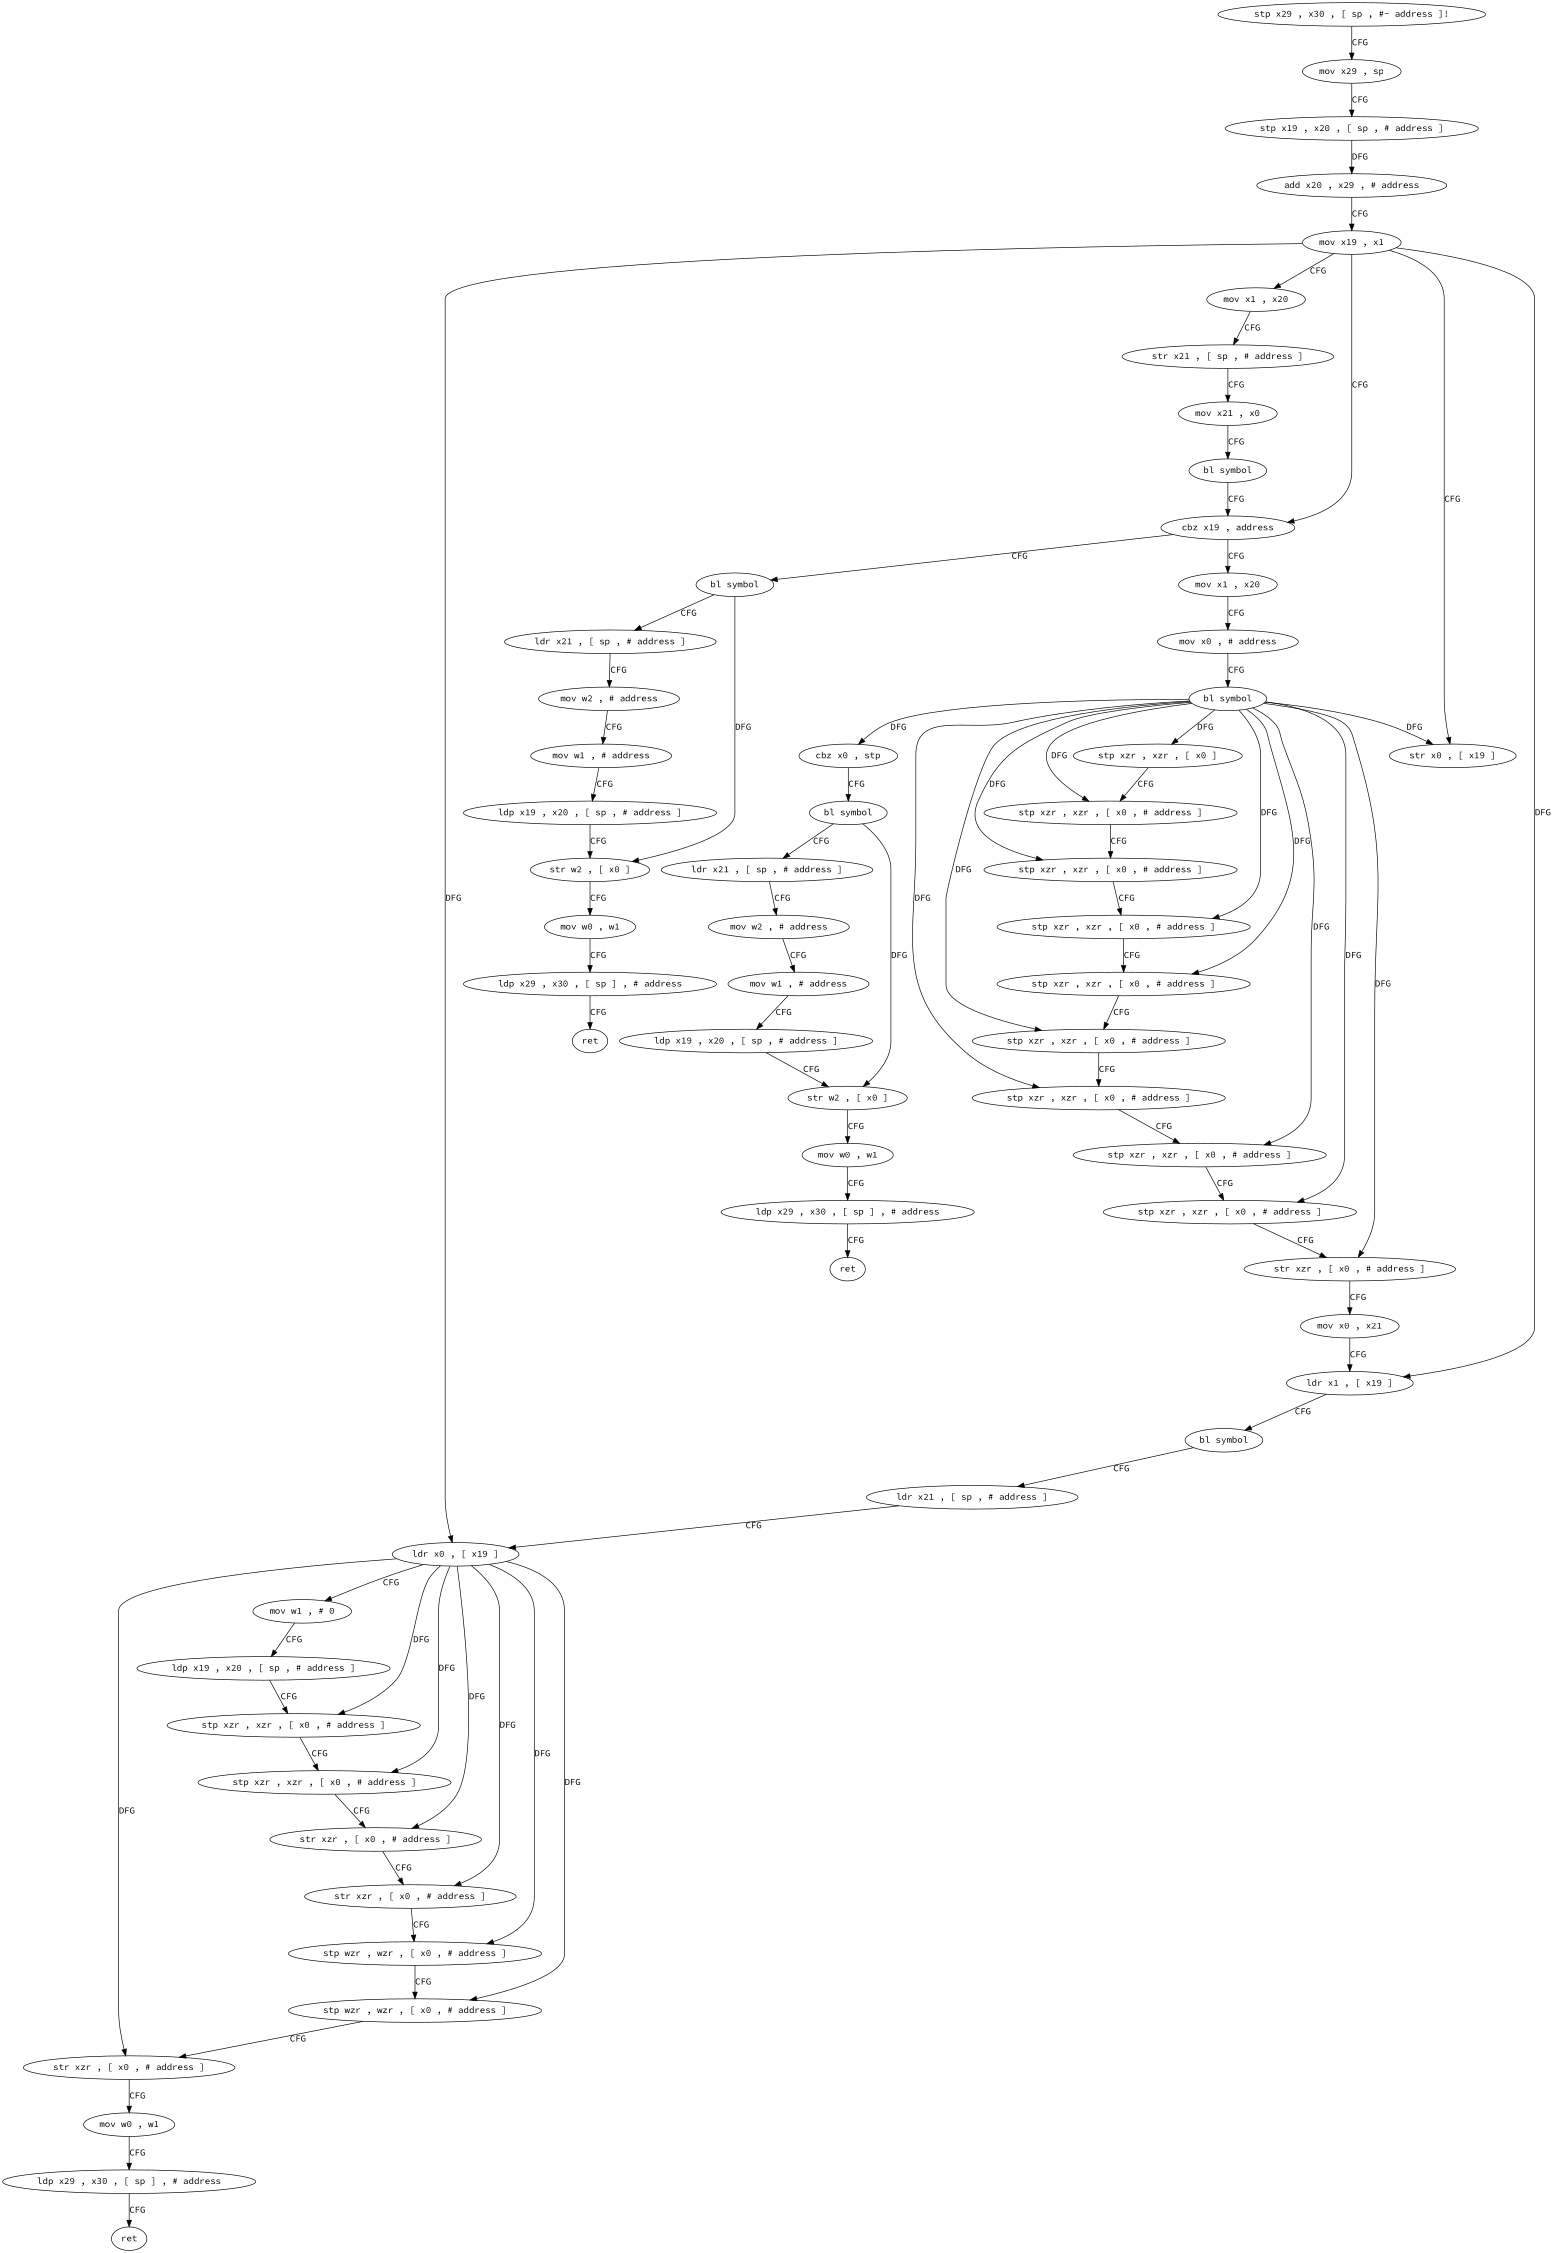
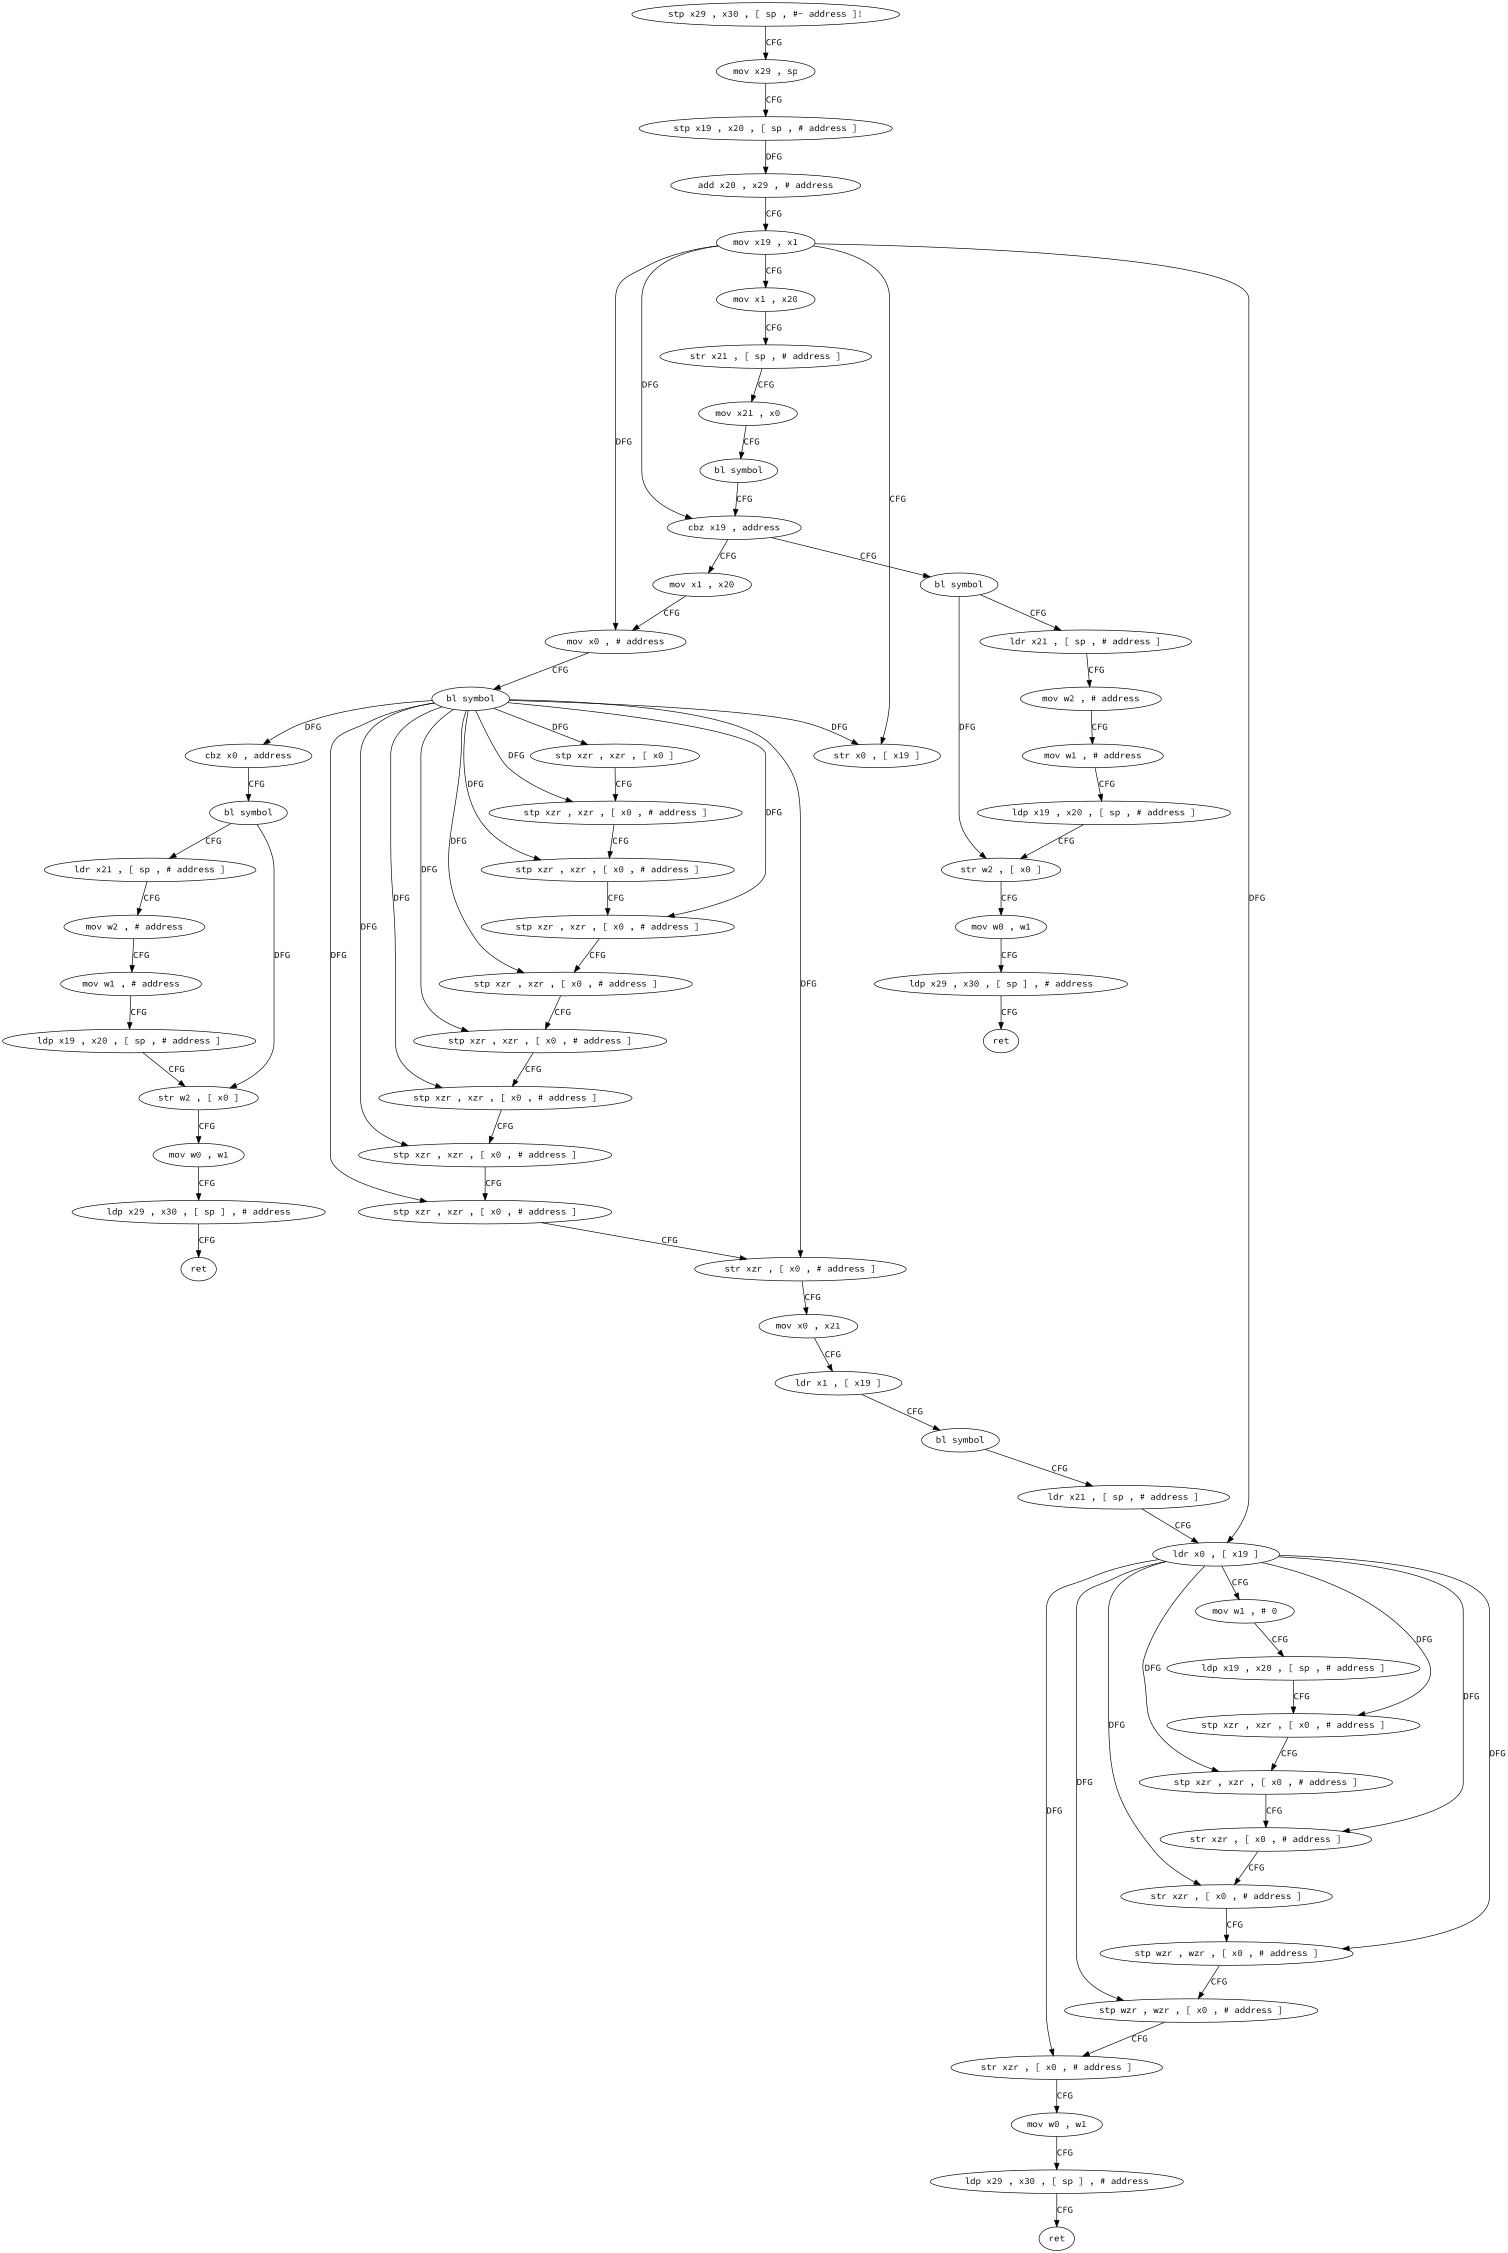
(1360, 385) -> (650, 385)
(848, 756) -> (248, 756)
(1535, 806) -> (616, 400)
